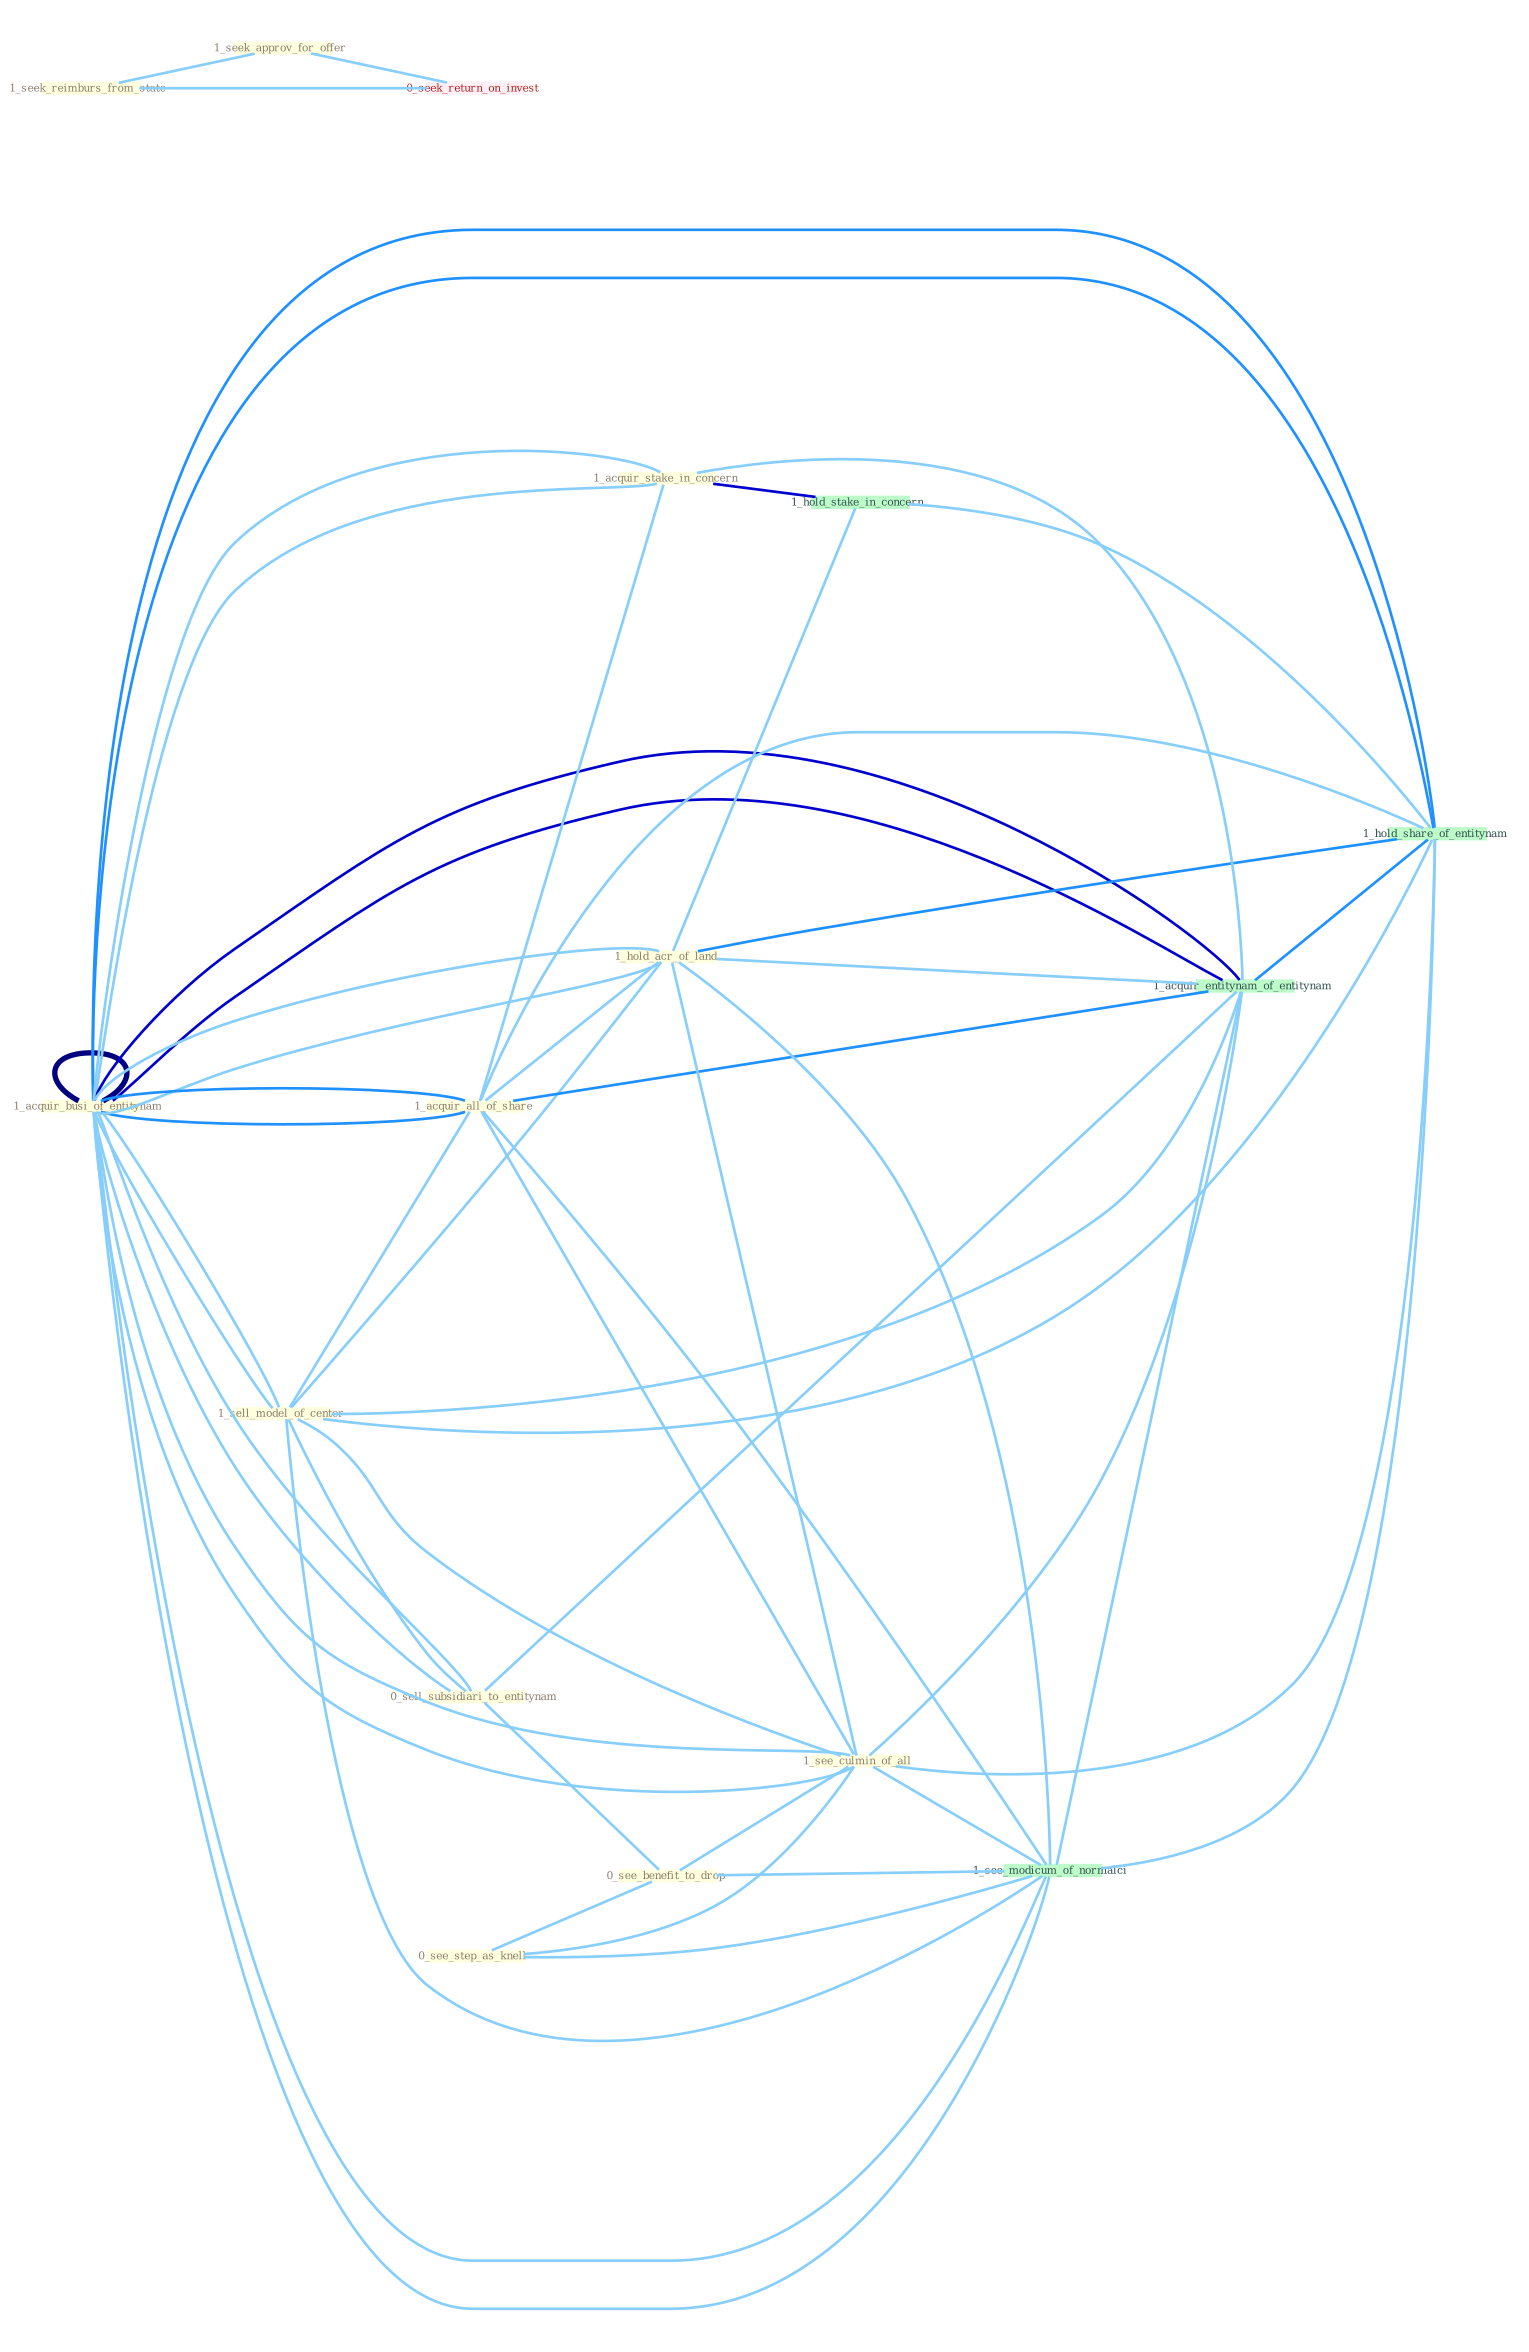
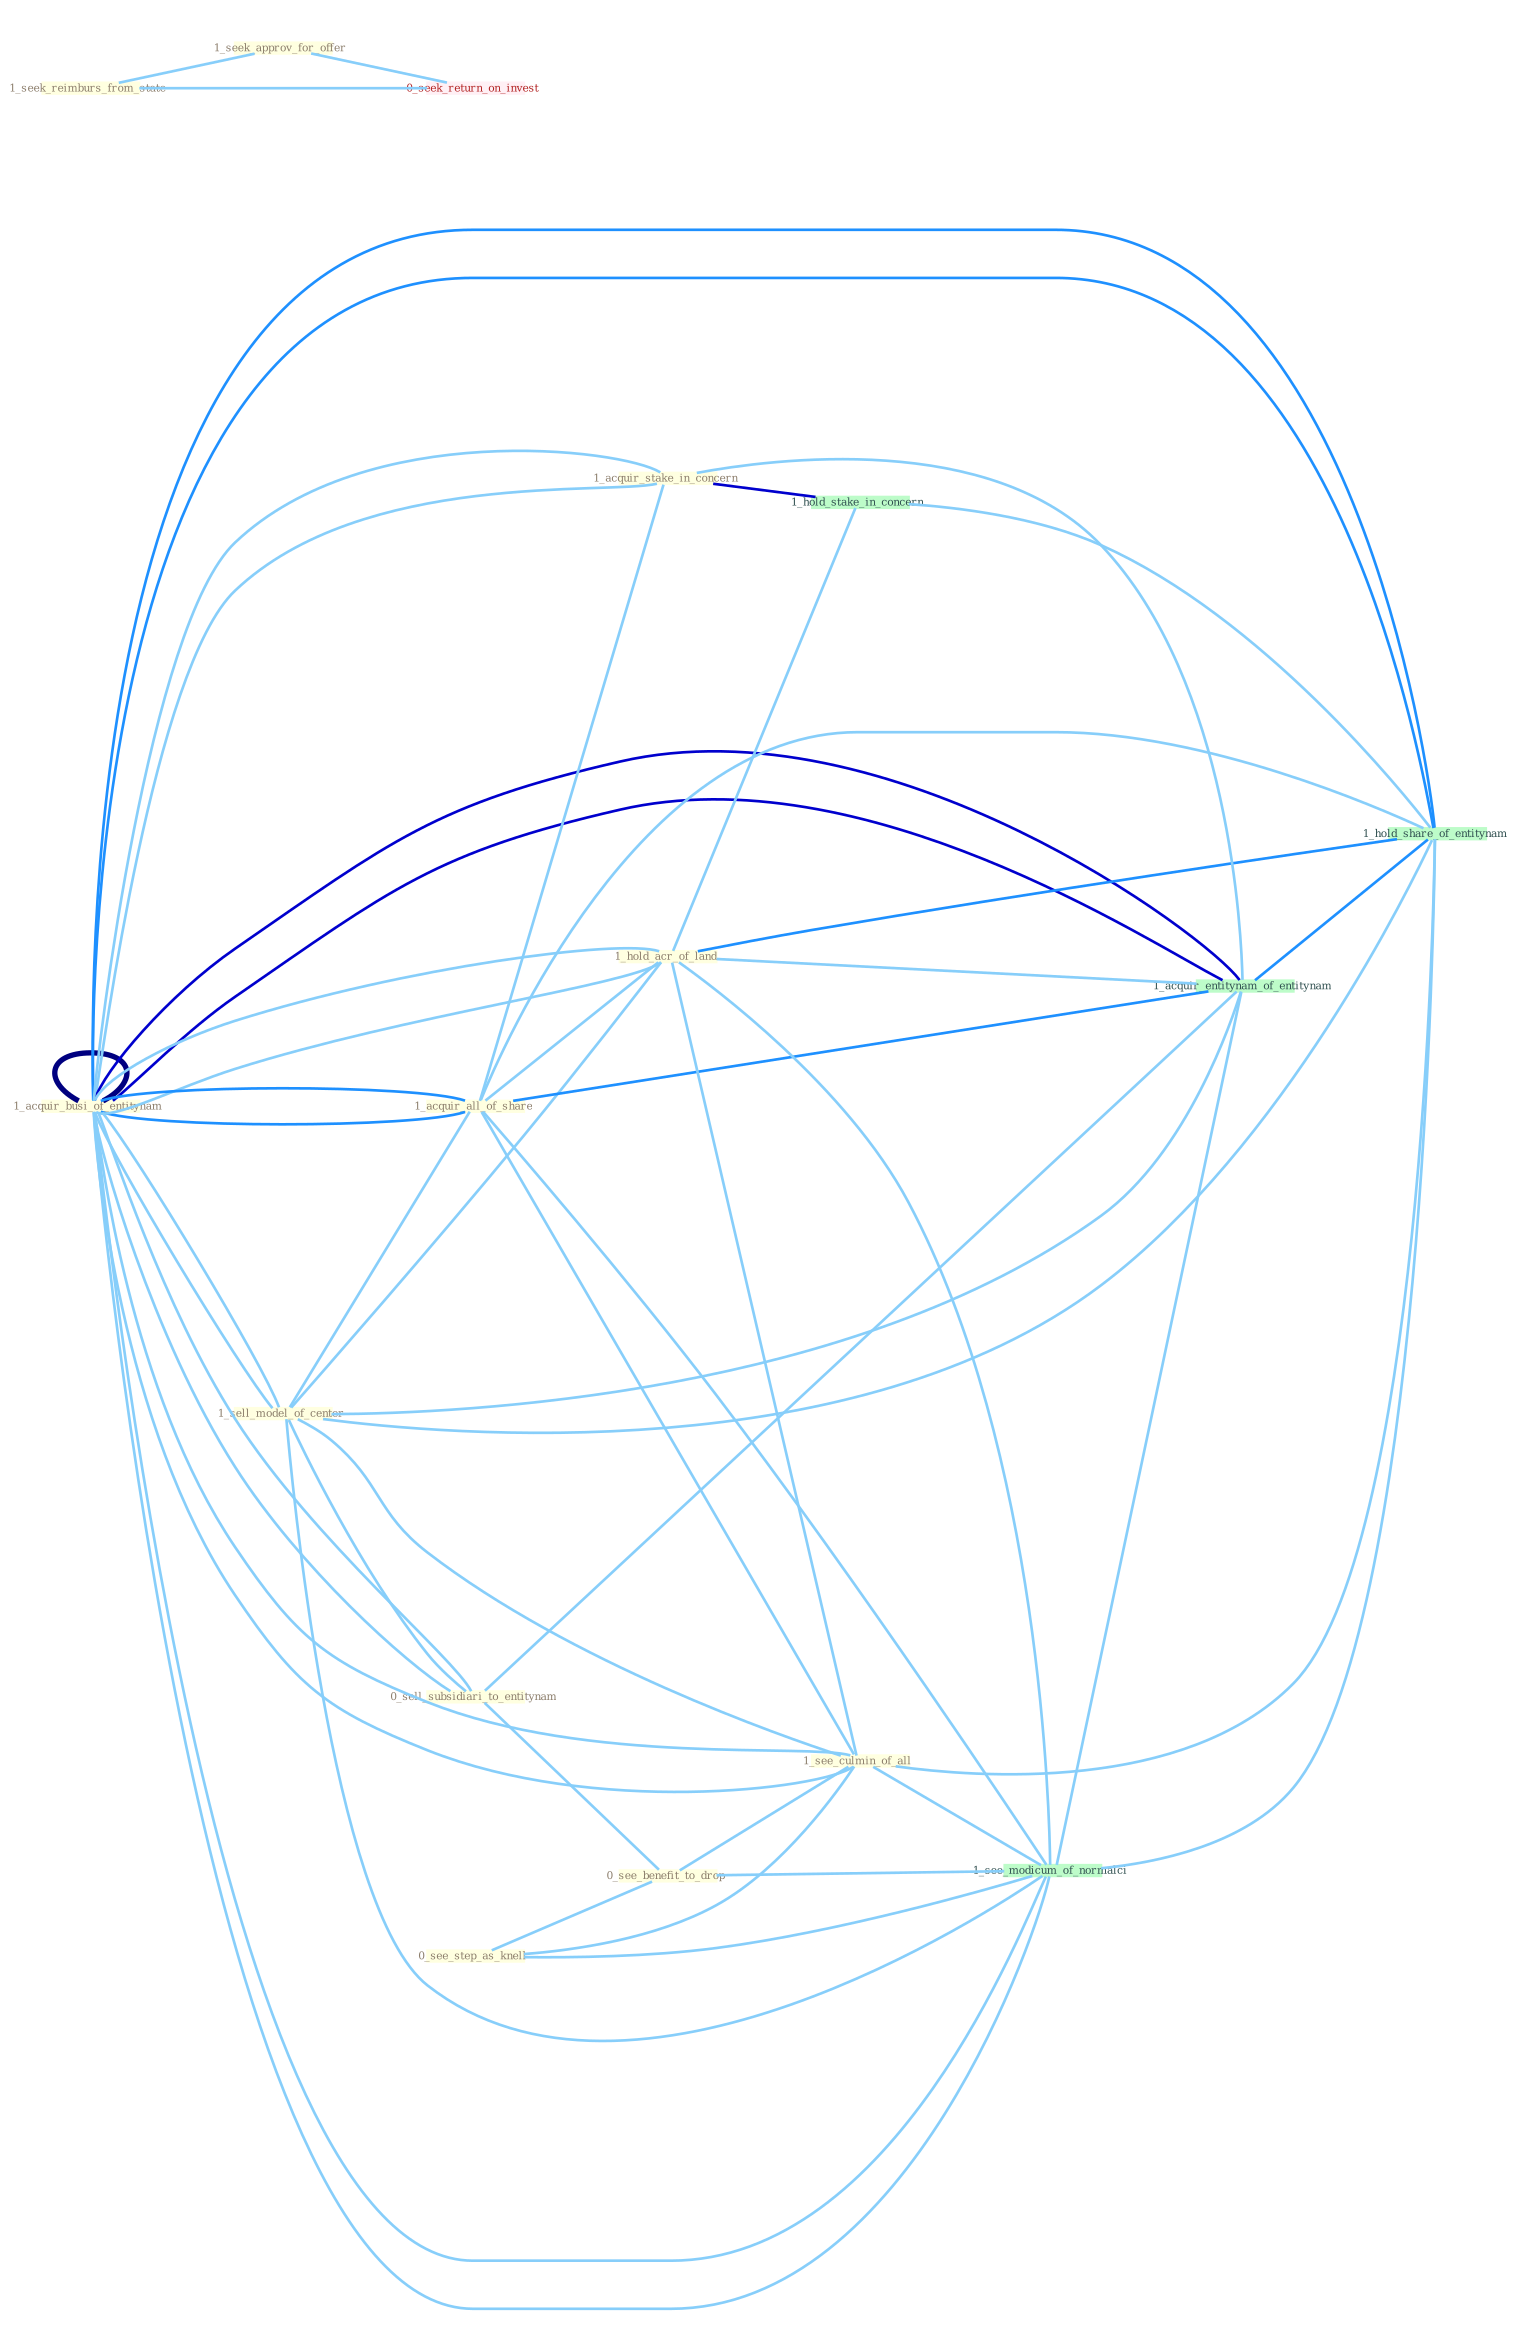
(1133, 1413) -> none
